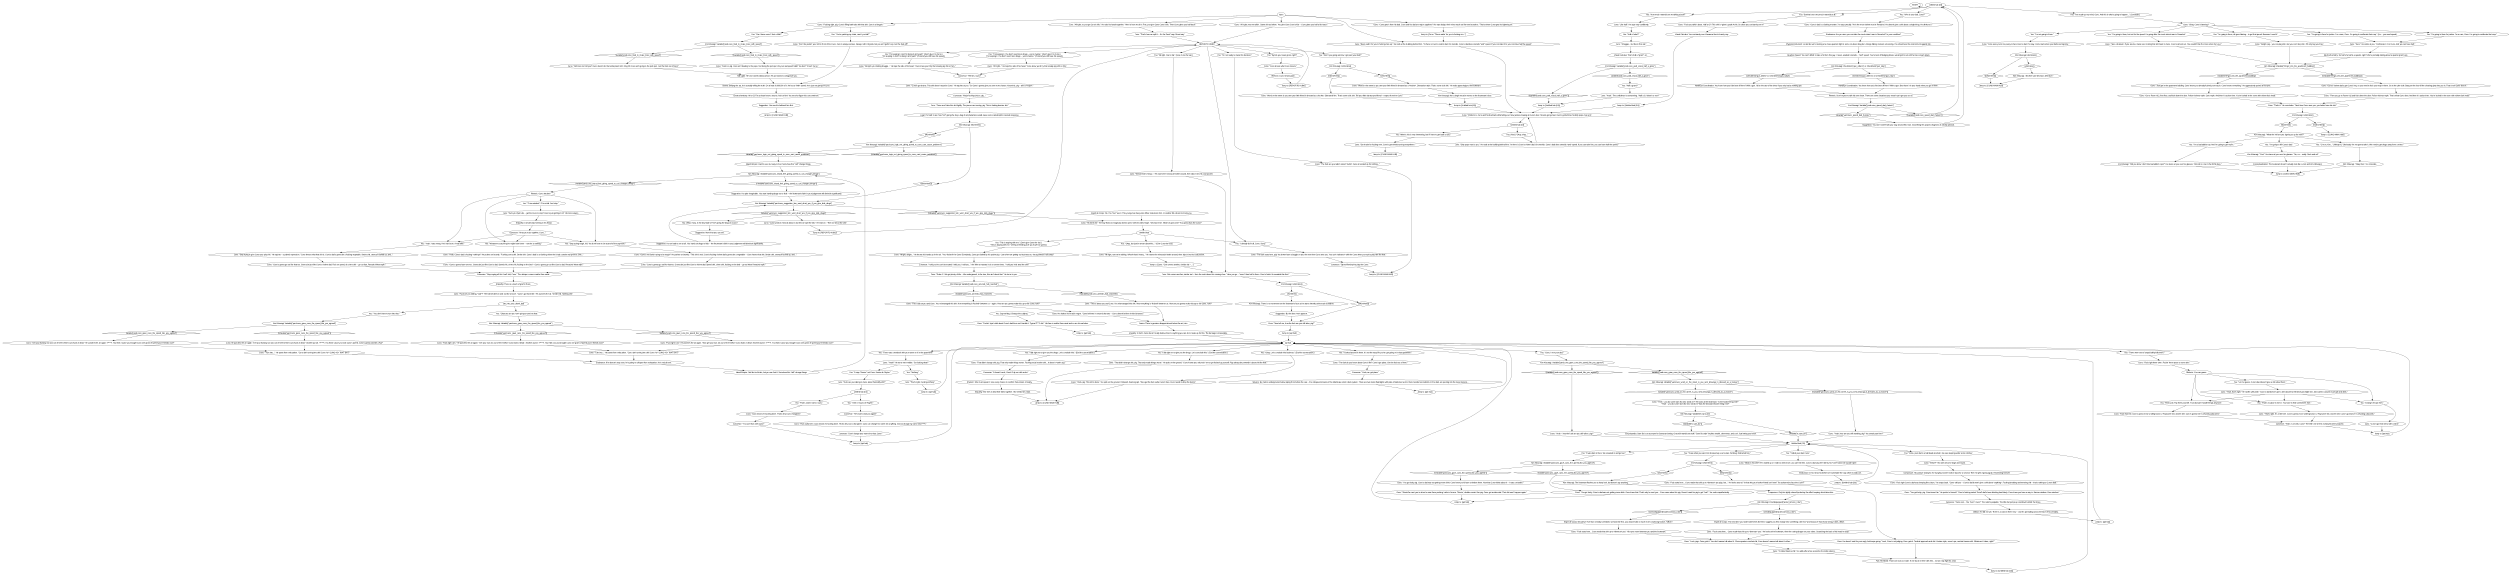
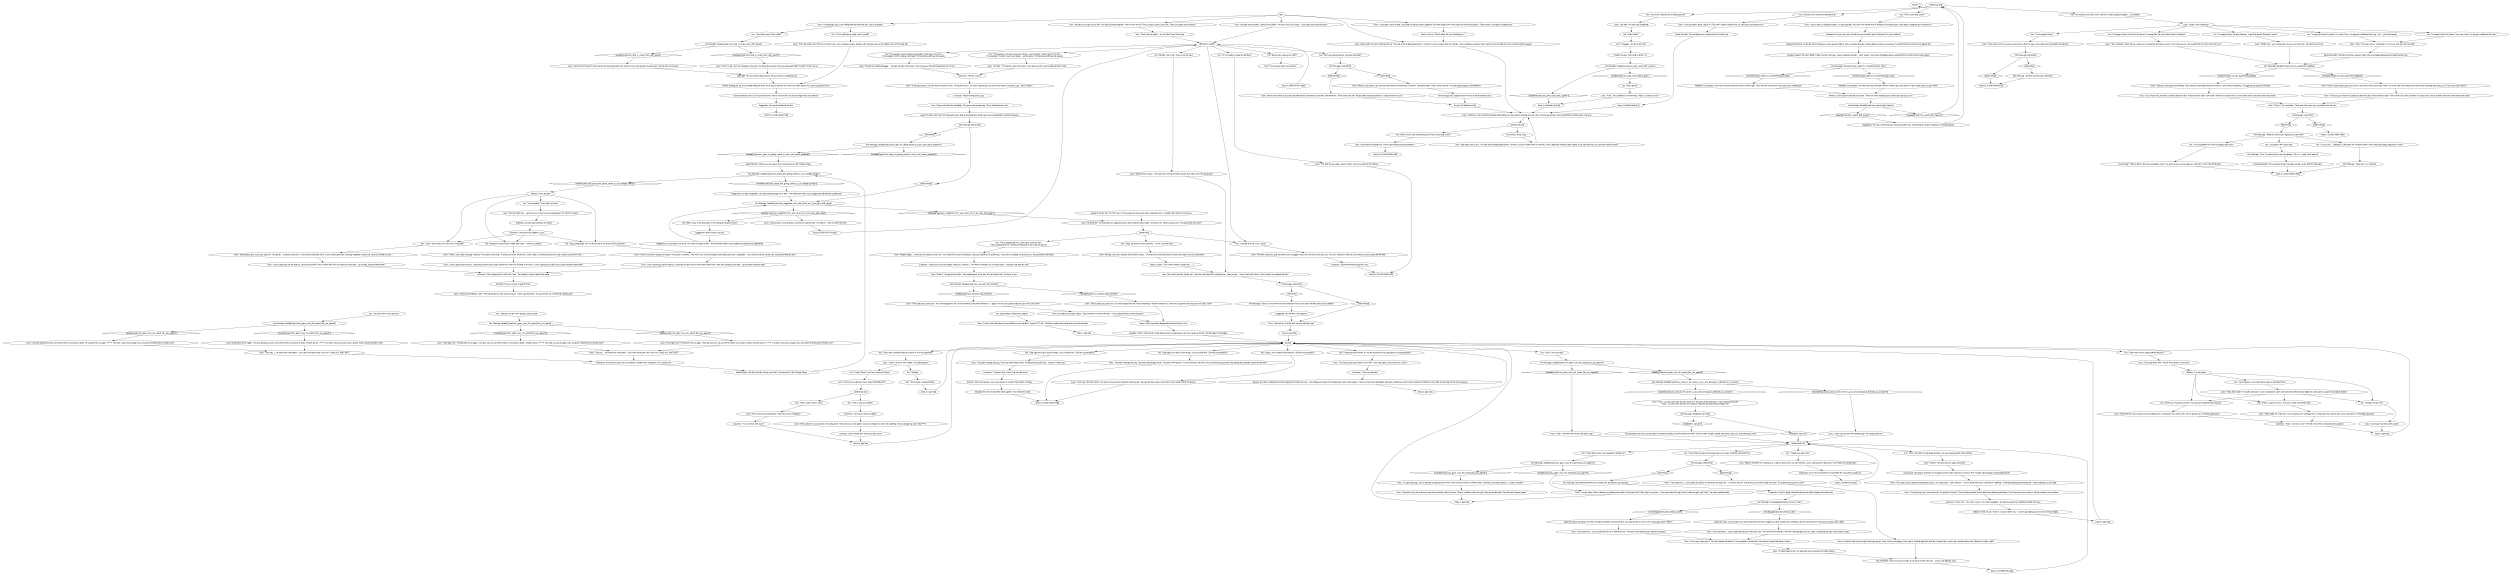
(1283, 76) -> none
(513, 304) -> none
